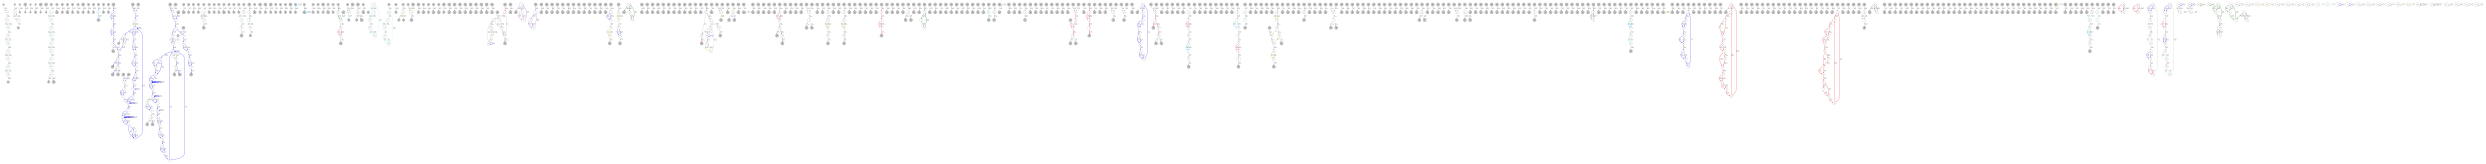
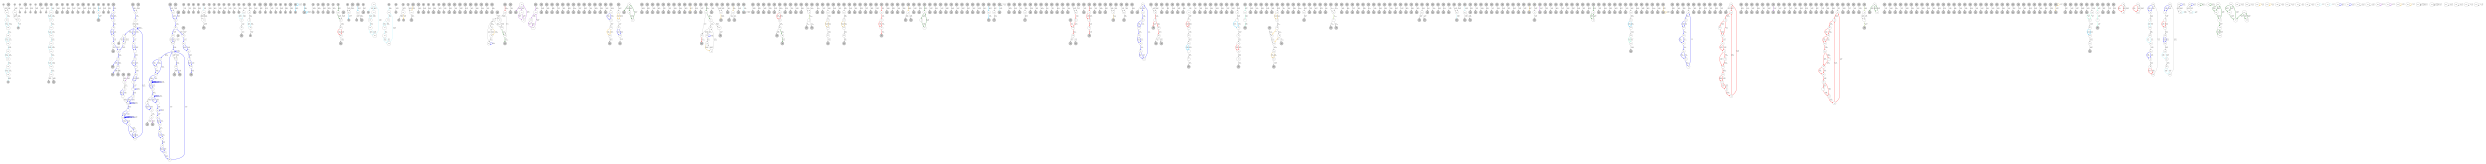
none -> (8, 5)
